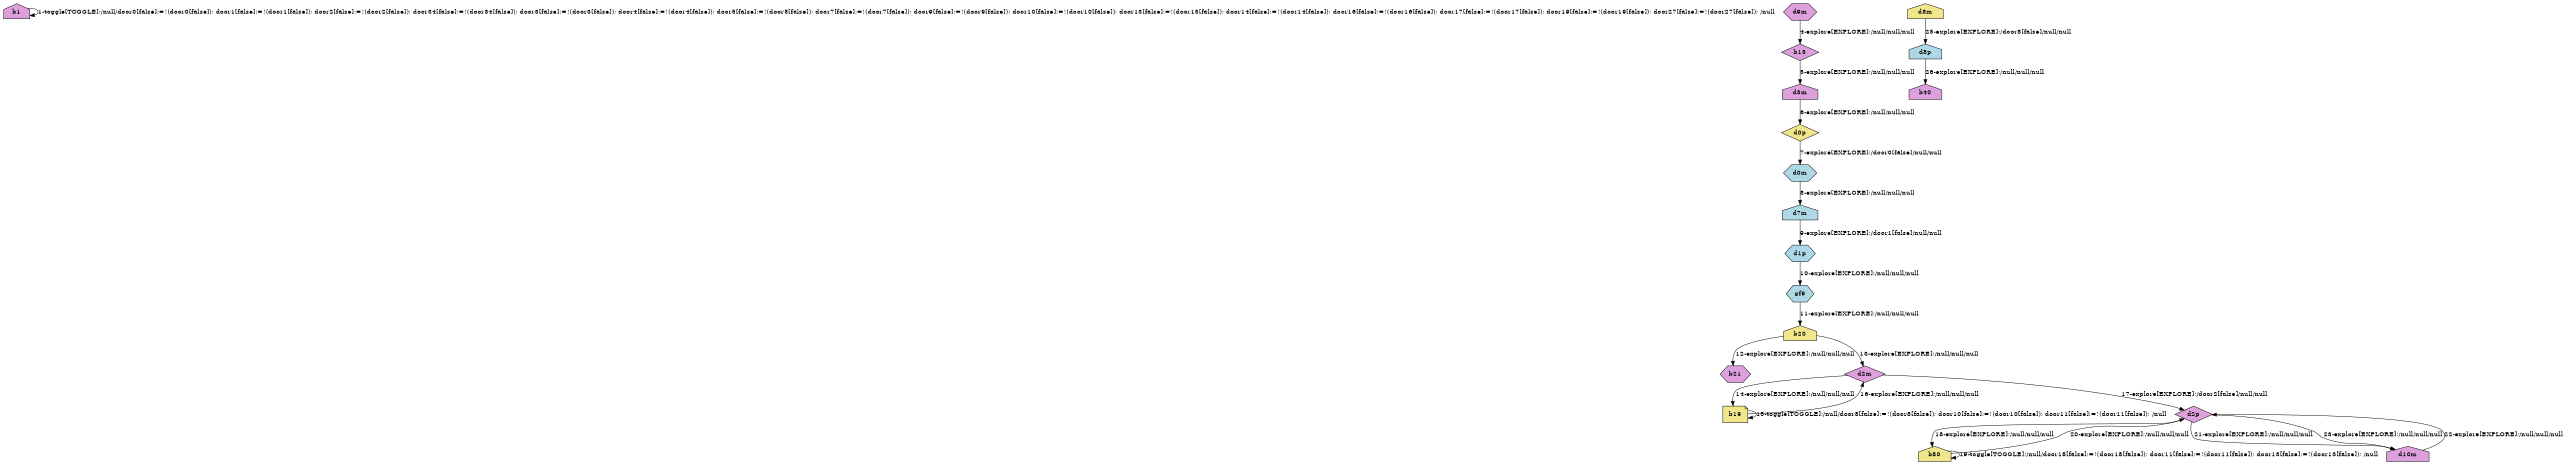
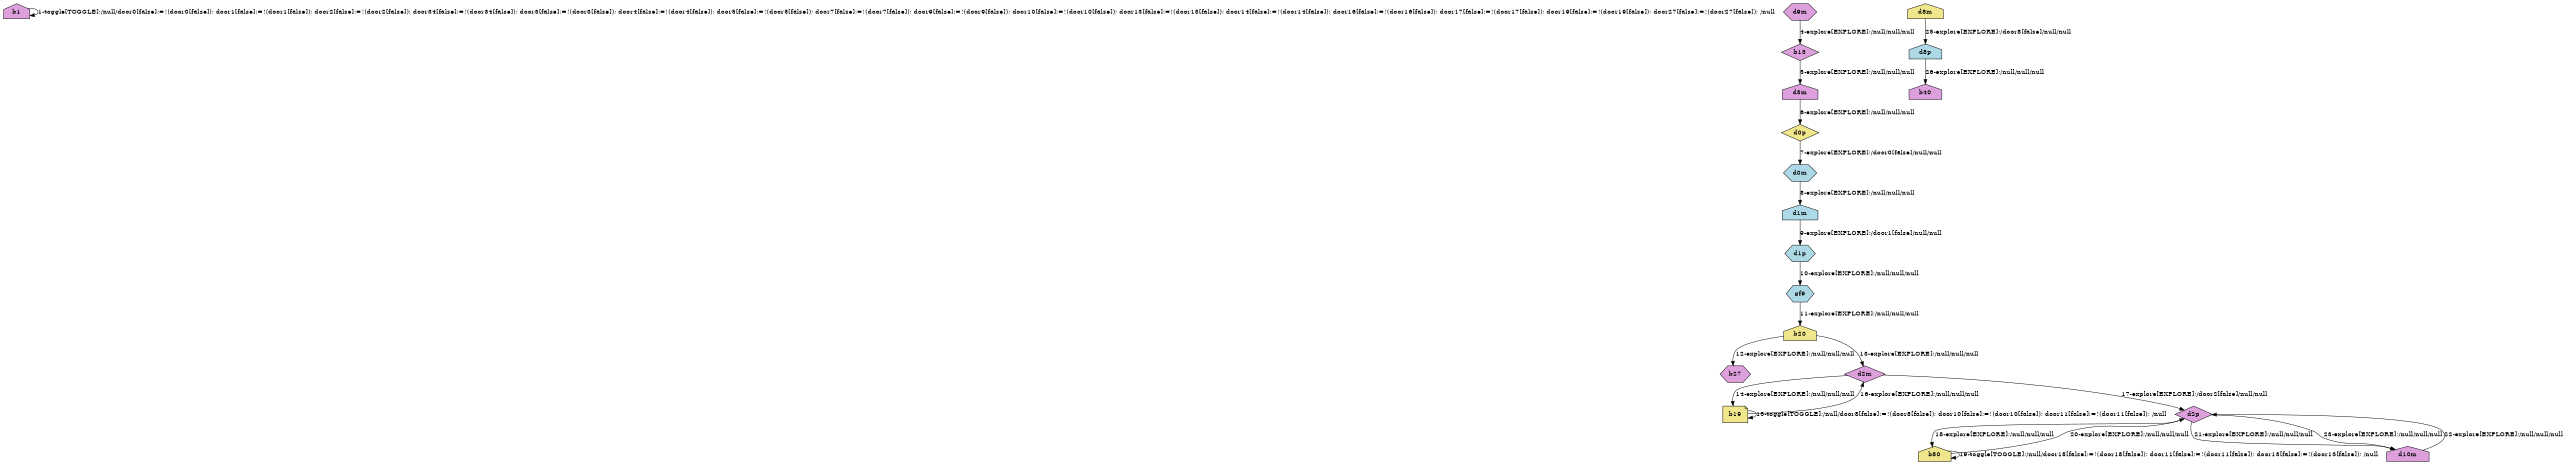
(1800, 213) -> (1800, 213)
(1735, 374) -> (1735, 374)
